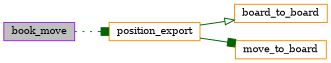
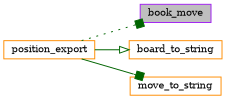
(281, 13) -> (176, 50)
(87, 32) -> (108, 33)
(281, 50) -> (176, 86)
